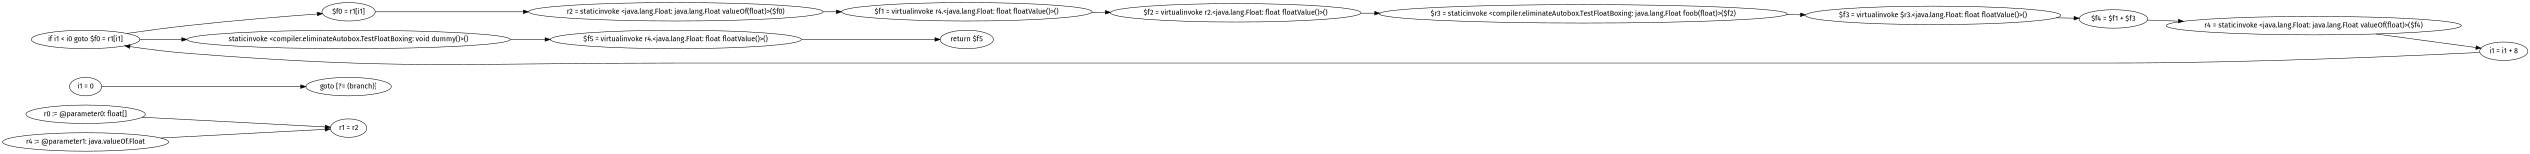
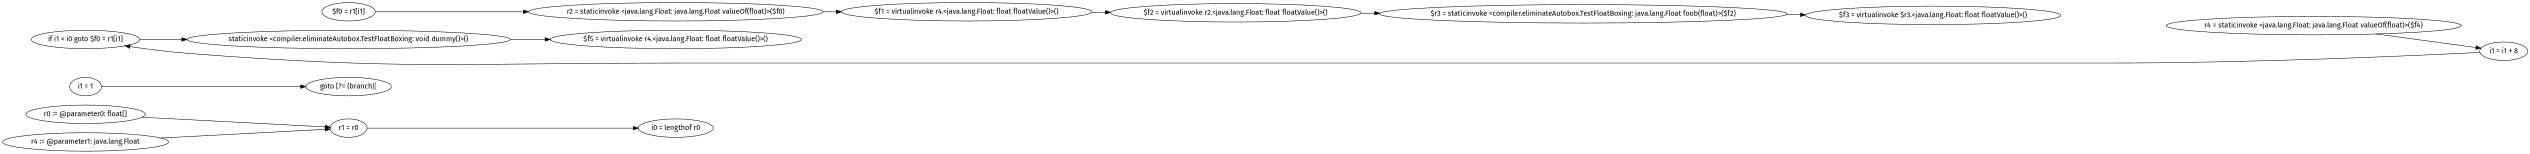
(2113, 19) -> none
(222, 22) -> none
(967, 39) -> none
(86, 87) -> (86, 87)
(349, 128) -> (349, 128)
none -> (676, 128)
(86, 142) -> (86, 142)
